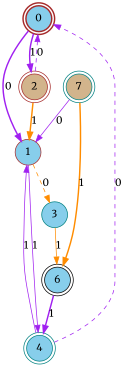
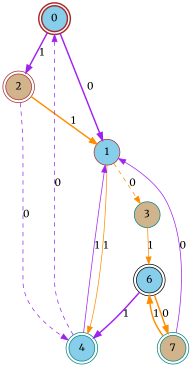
(36, 56) -> (23, 227)
(55, 215) -> (147, 215)
(32, 245) -> (103, 246)
none -> (160, 311)
